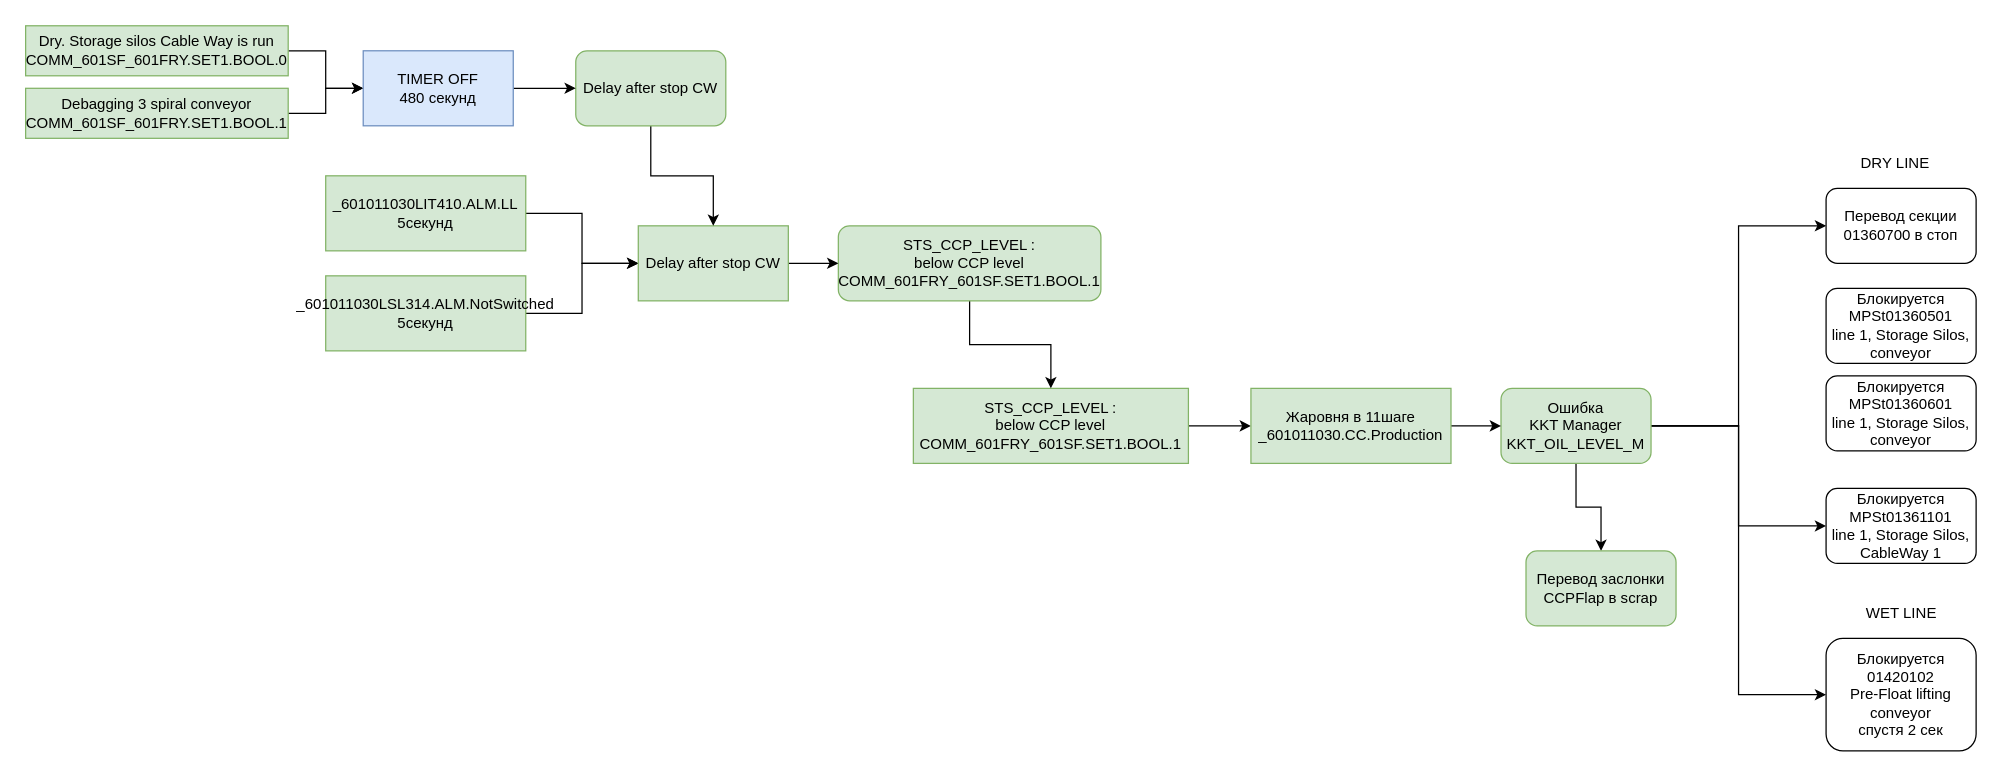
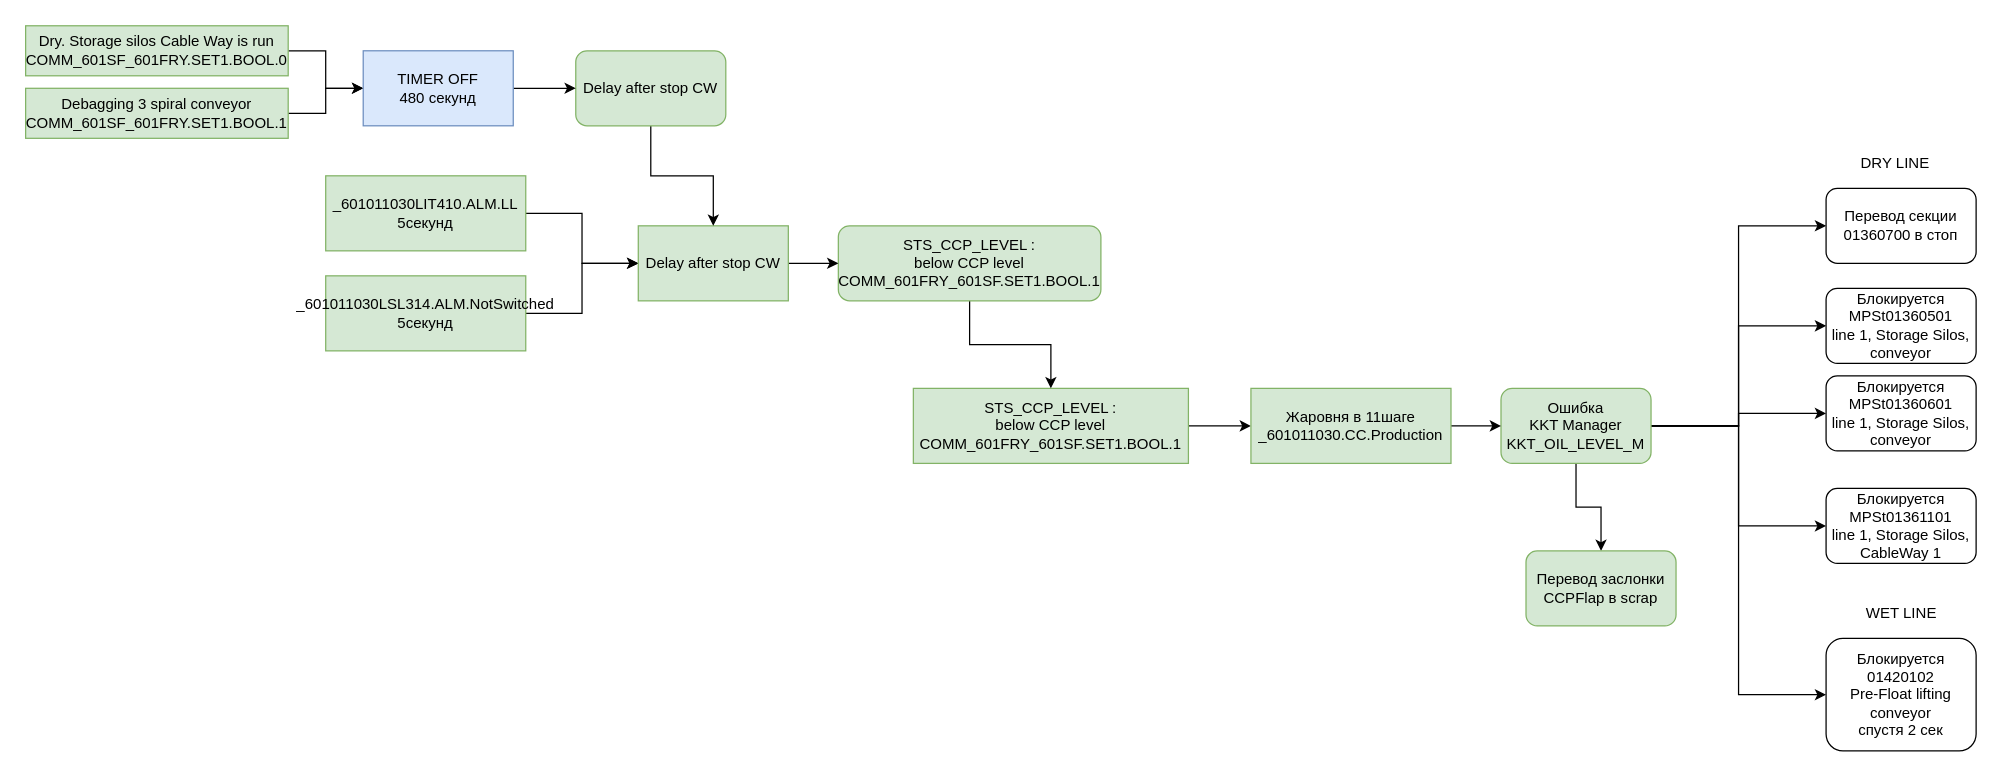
none -> (1778, 326)
none -> (1778, 413)
